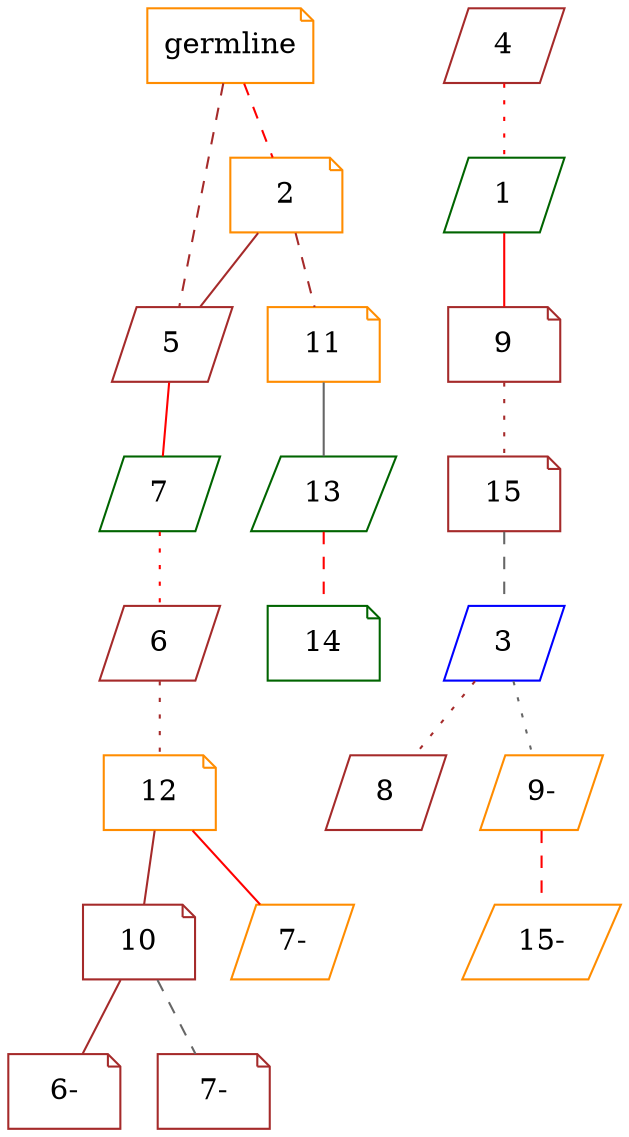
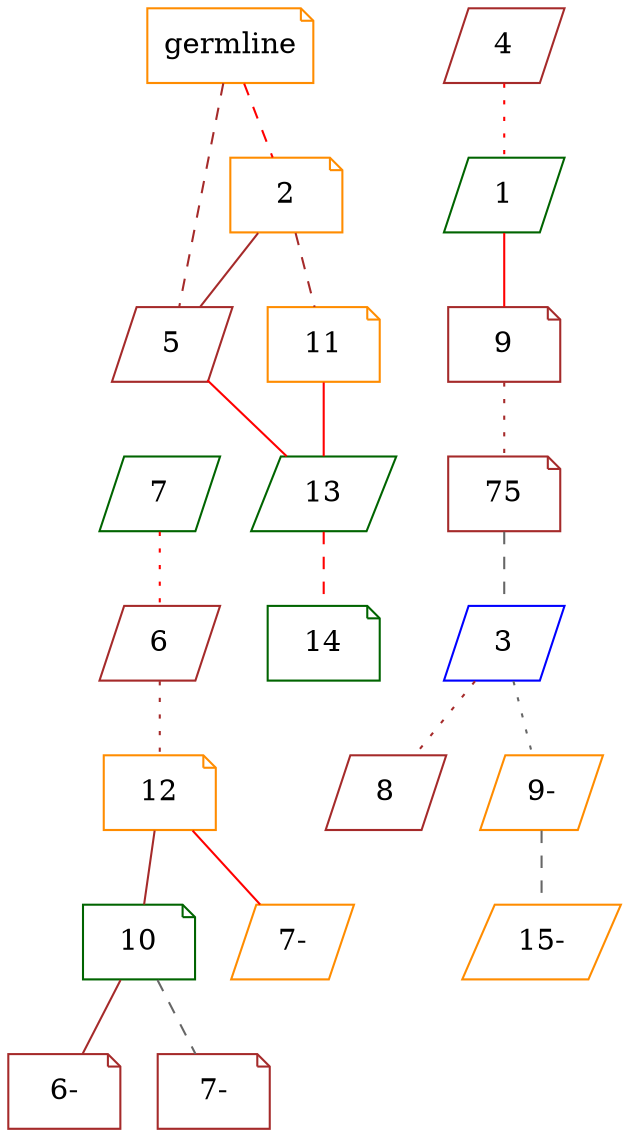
(166, 419) -> (247, 418)
(324, 419) -> (324, 419)
(504, 494) -> (504, 494)
(542, 868) -> (542, 868)
(139, 942) -> (139, 942)
